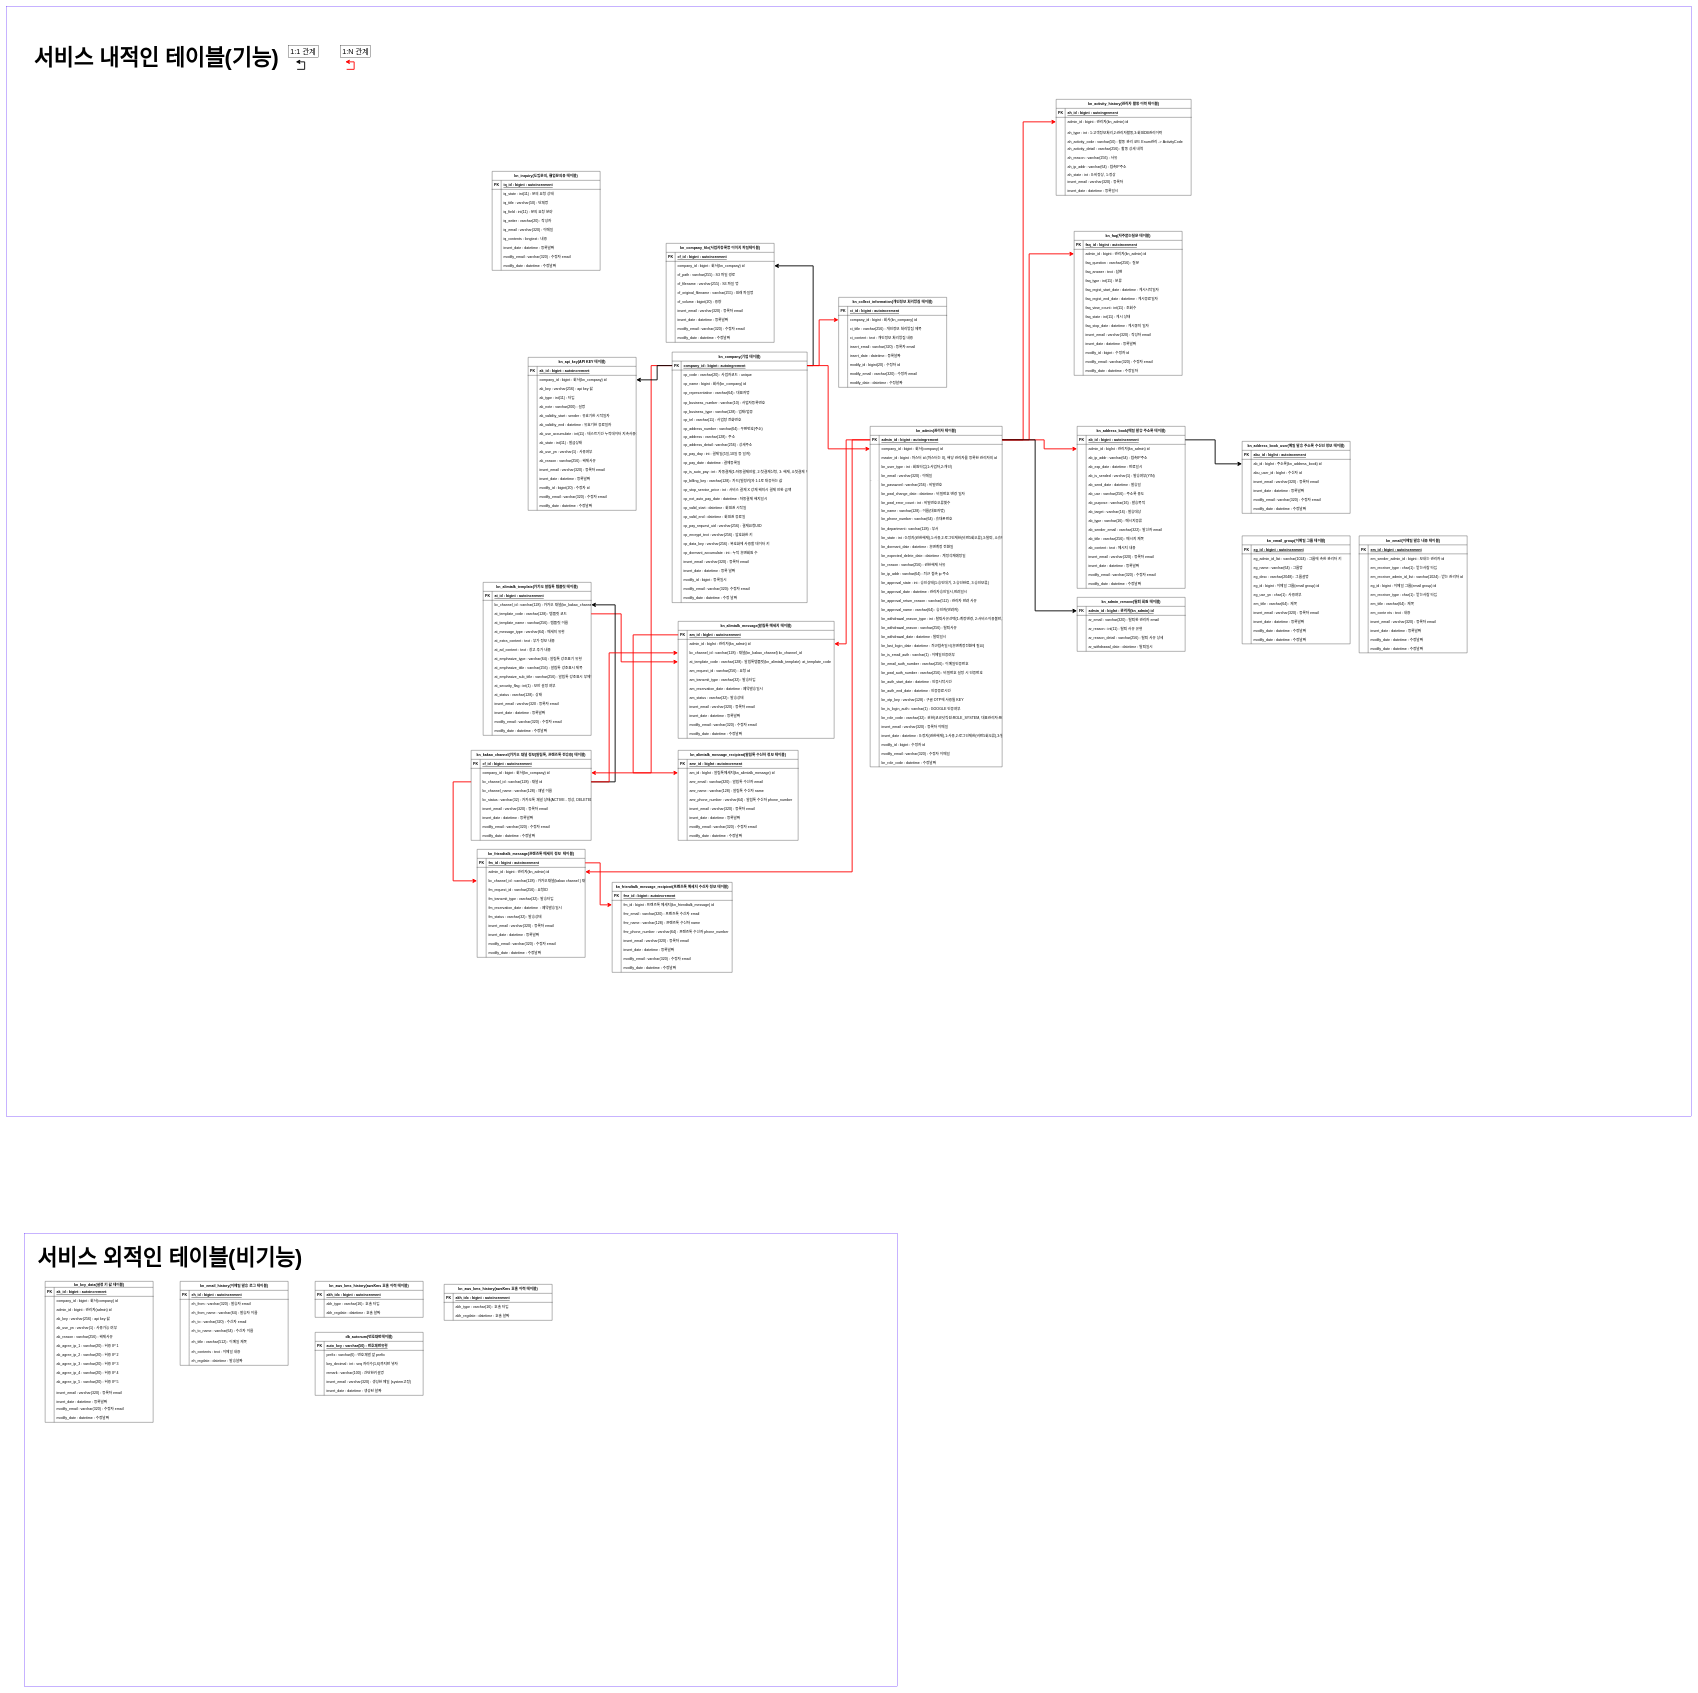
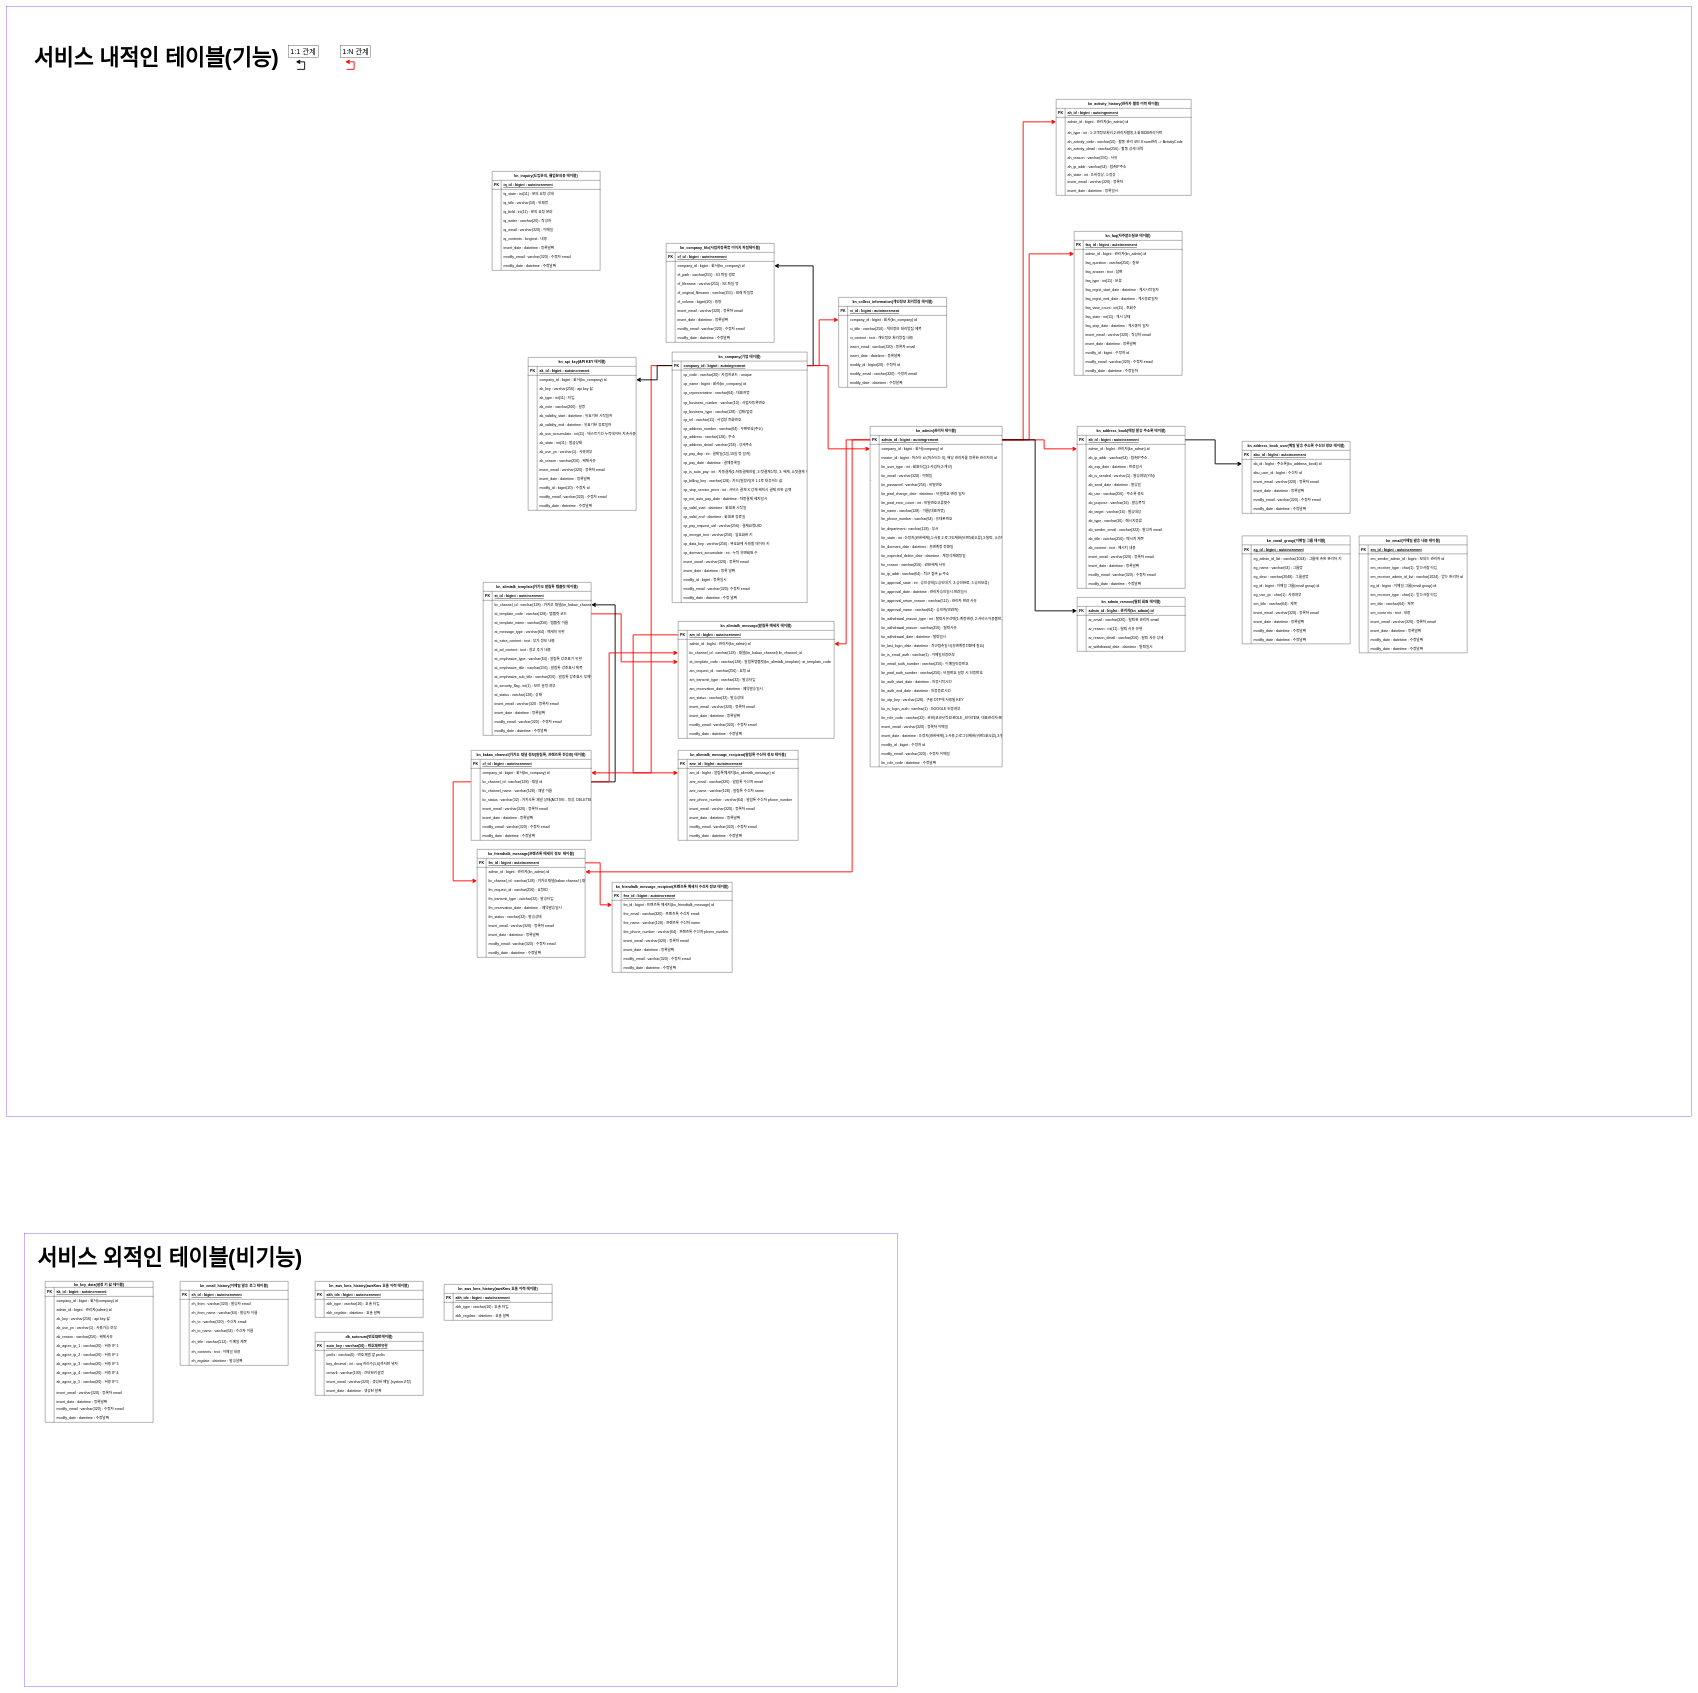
(579, 416) -> (581, 416)
